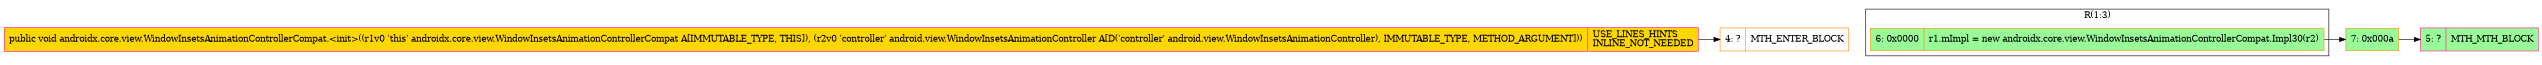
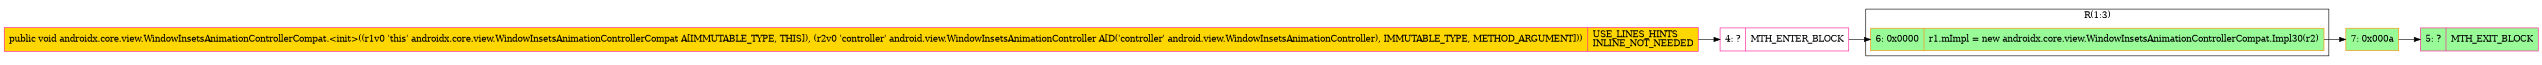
(1784, 39) -> (1784, 39)
none -> (1857, 39)
(2492, 39) -> (2492, 39)
